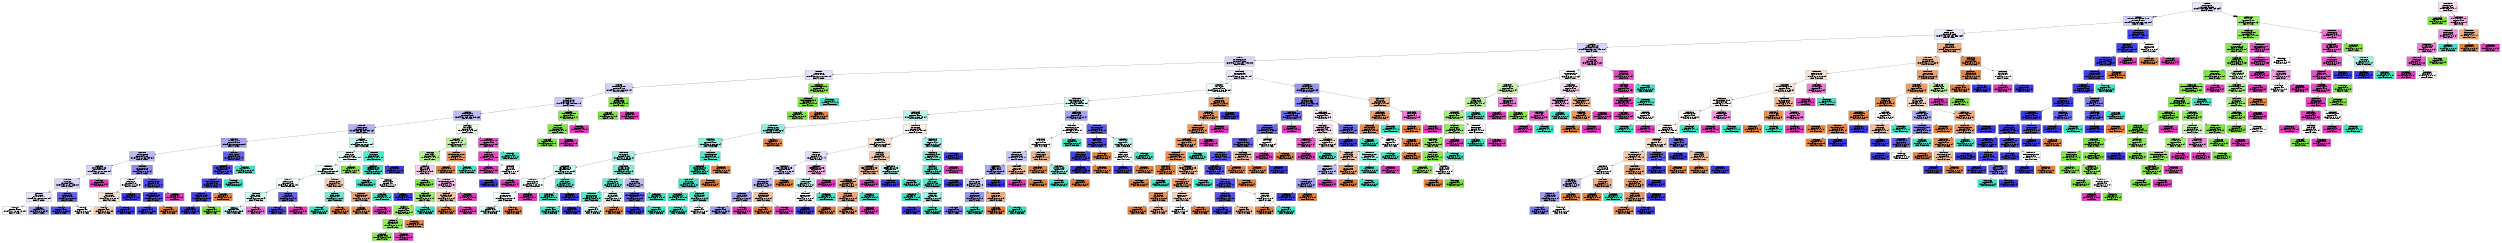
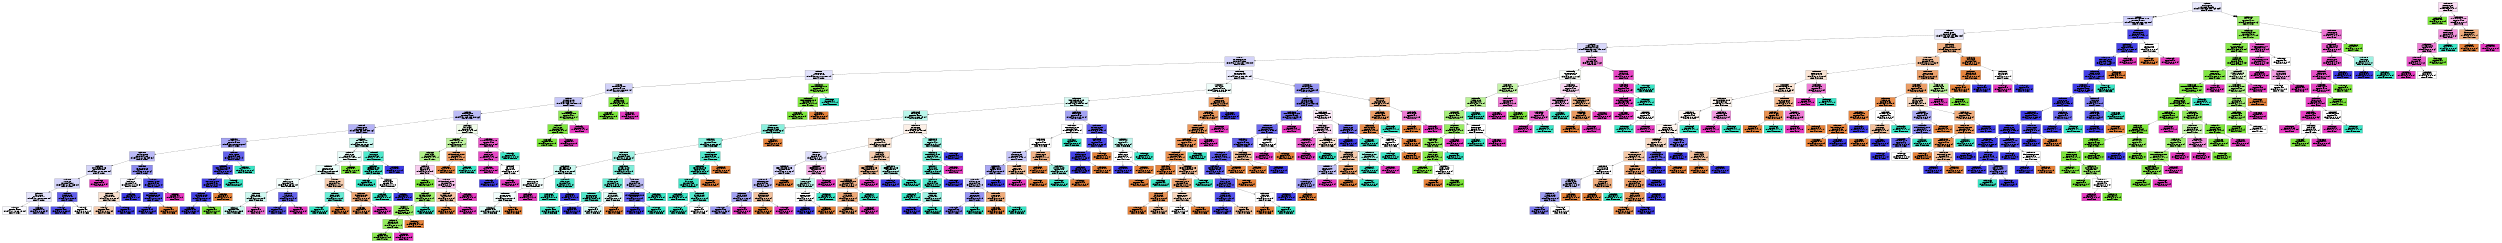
none -> (1859, 143)
